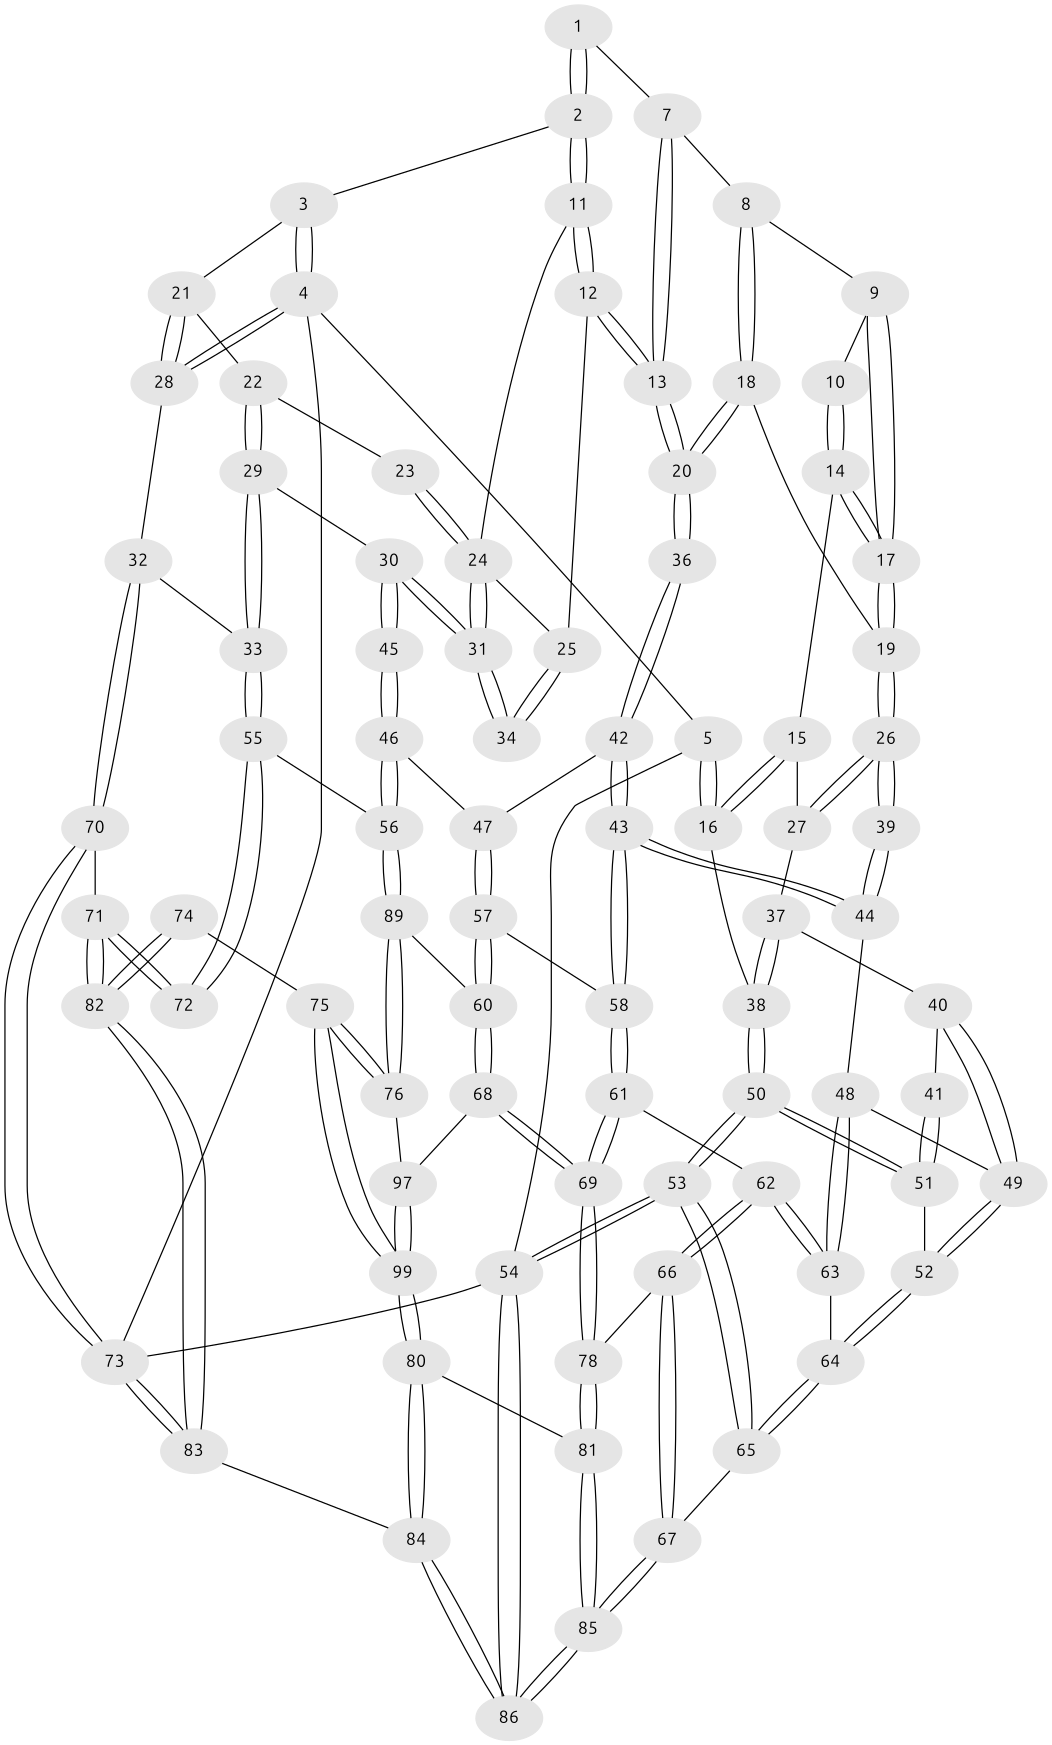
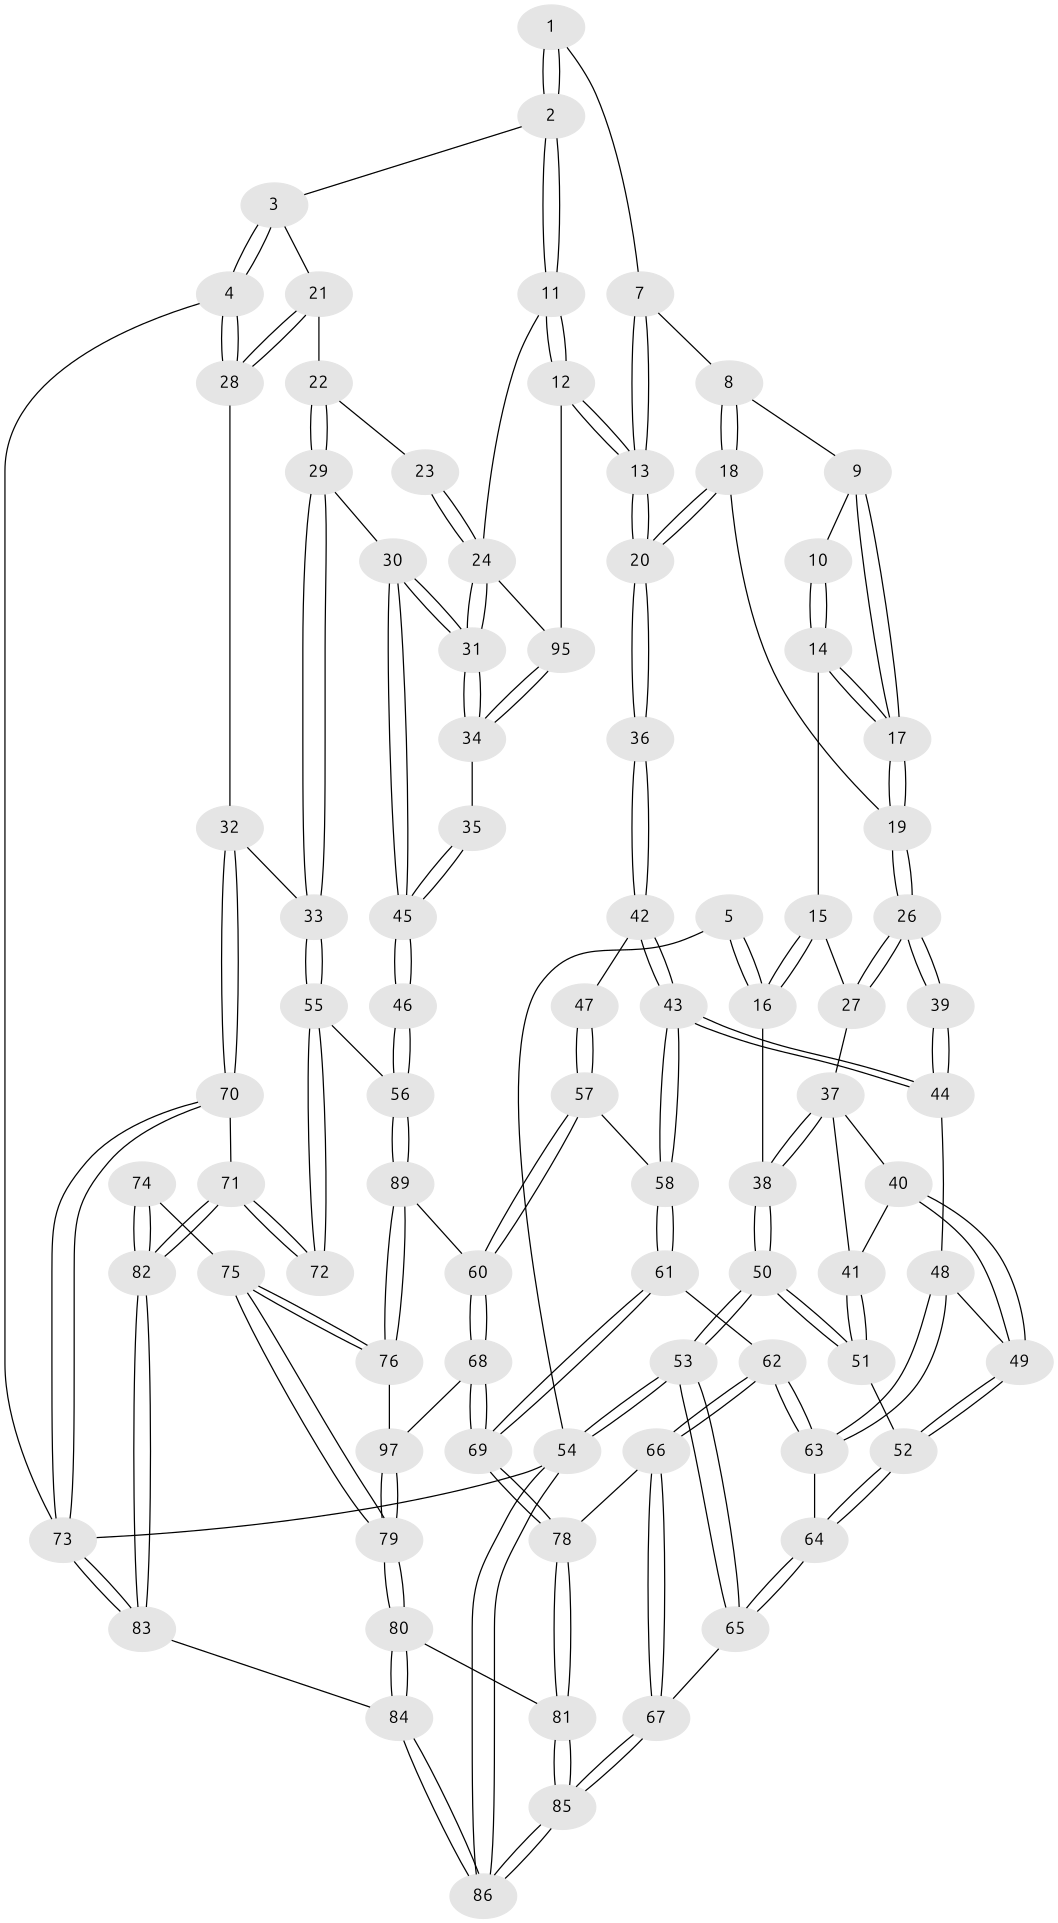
(509, 514) -> none
(567, 650) -> (561, 650)
(436, 784) -> none
none -> (472, 828)
none -> (841, 1184)
(403, 1273) -> (389, 1540)
